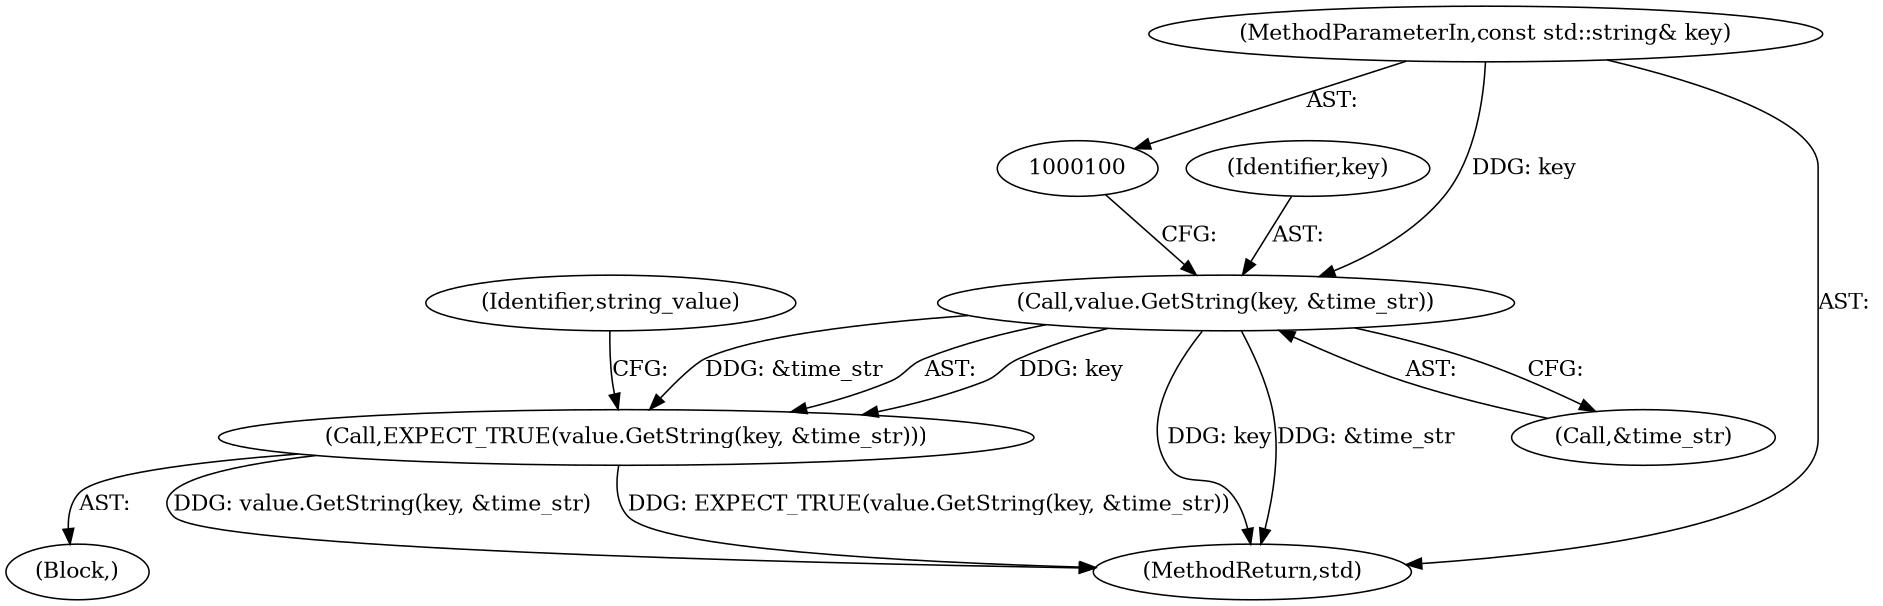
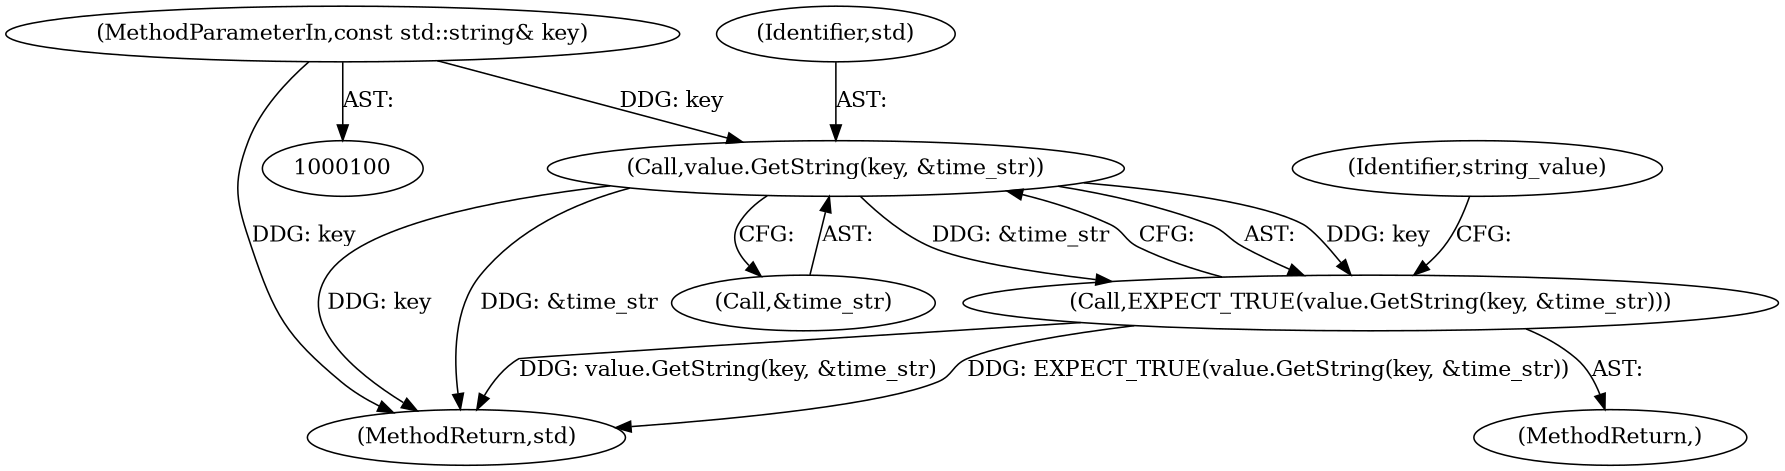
(1308, 168) -> (836, 34)
(1145, 230) -> (1123, 234)
(1847, 303) -> (304, 236)
(78, 572) -> (1610, 437)
